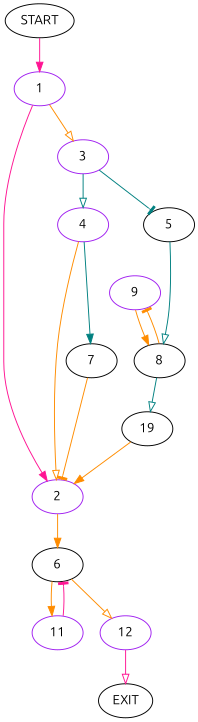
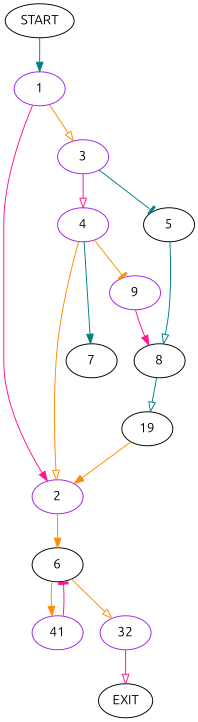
(40, 50) -> (40, 50)
(83, 186) -> (83, 186)
(140, 323) -> (140, 323)
(154, 328) -> (108, 257)
(75, 426) -> none
(58, 633) -> (58, 633)
(126, 633) -> (126, 633)
